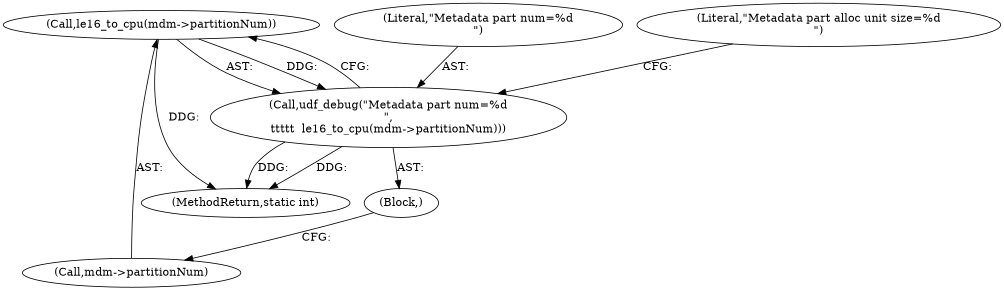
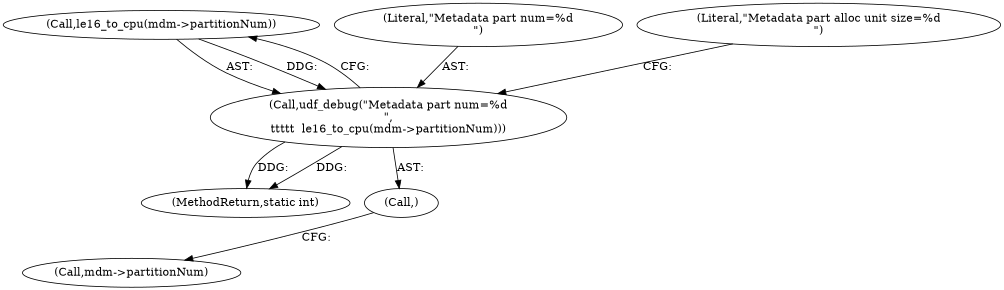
(159, 122) -> none
(137, 152) -> none
(401, 203) -> (401, 203)
